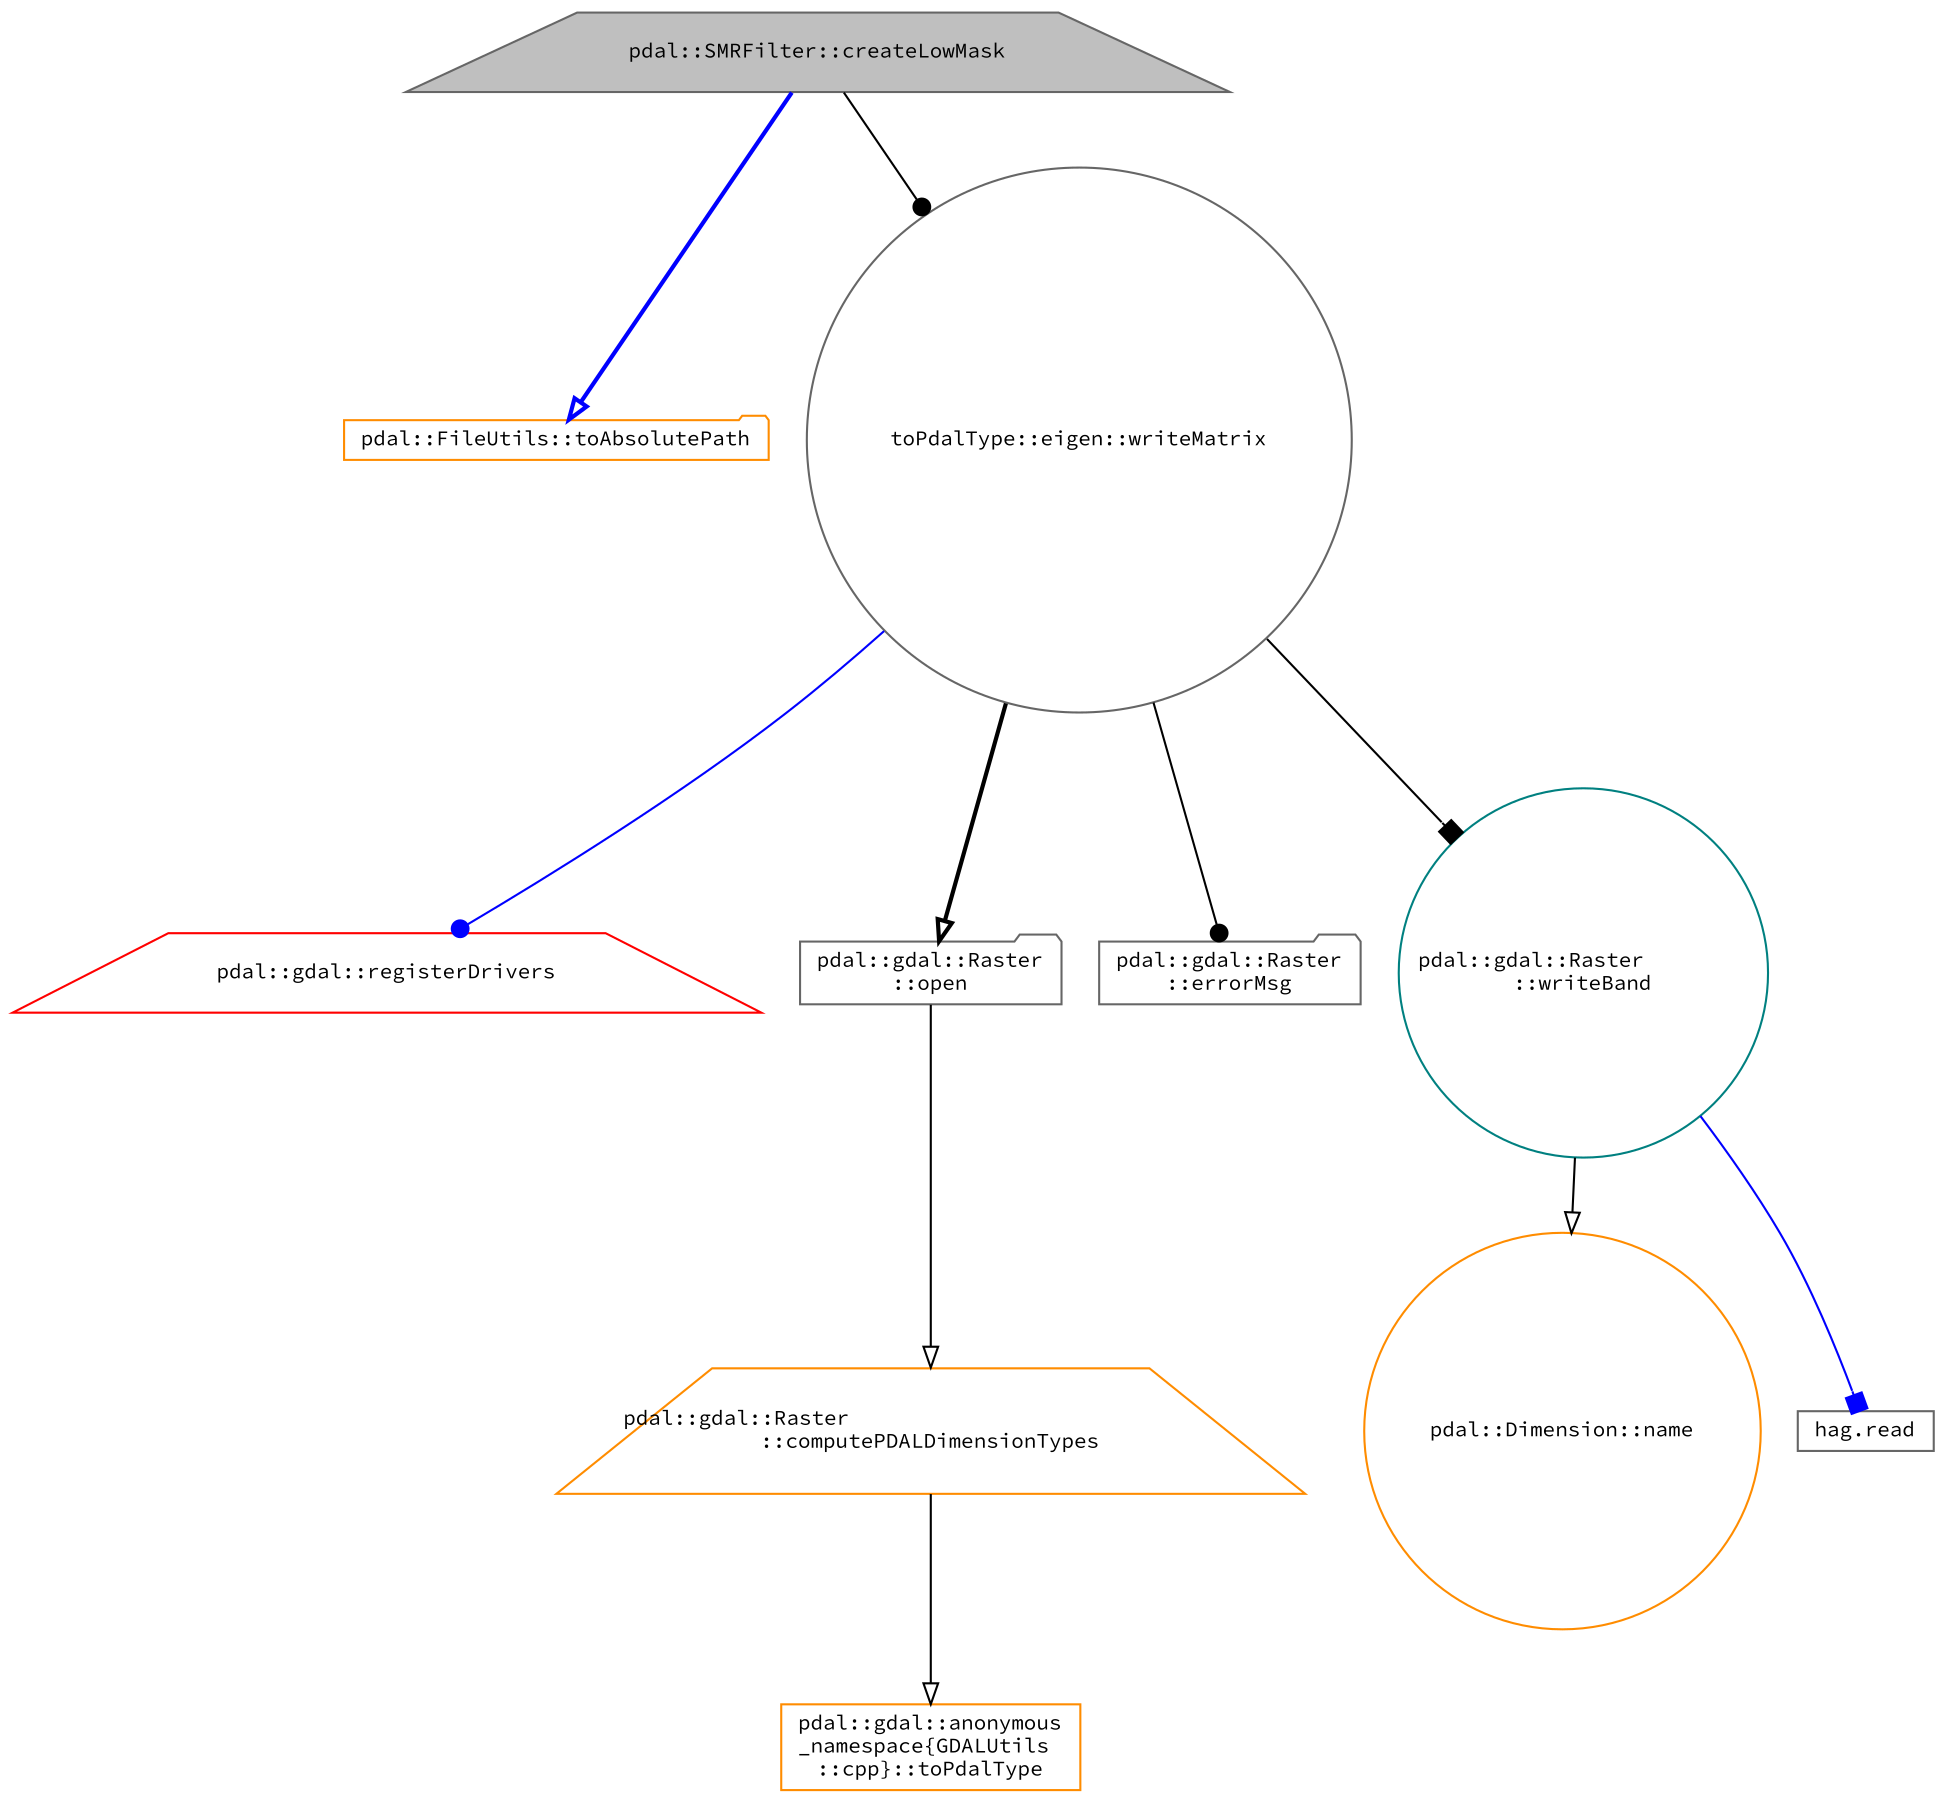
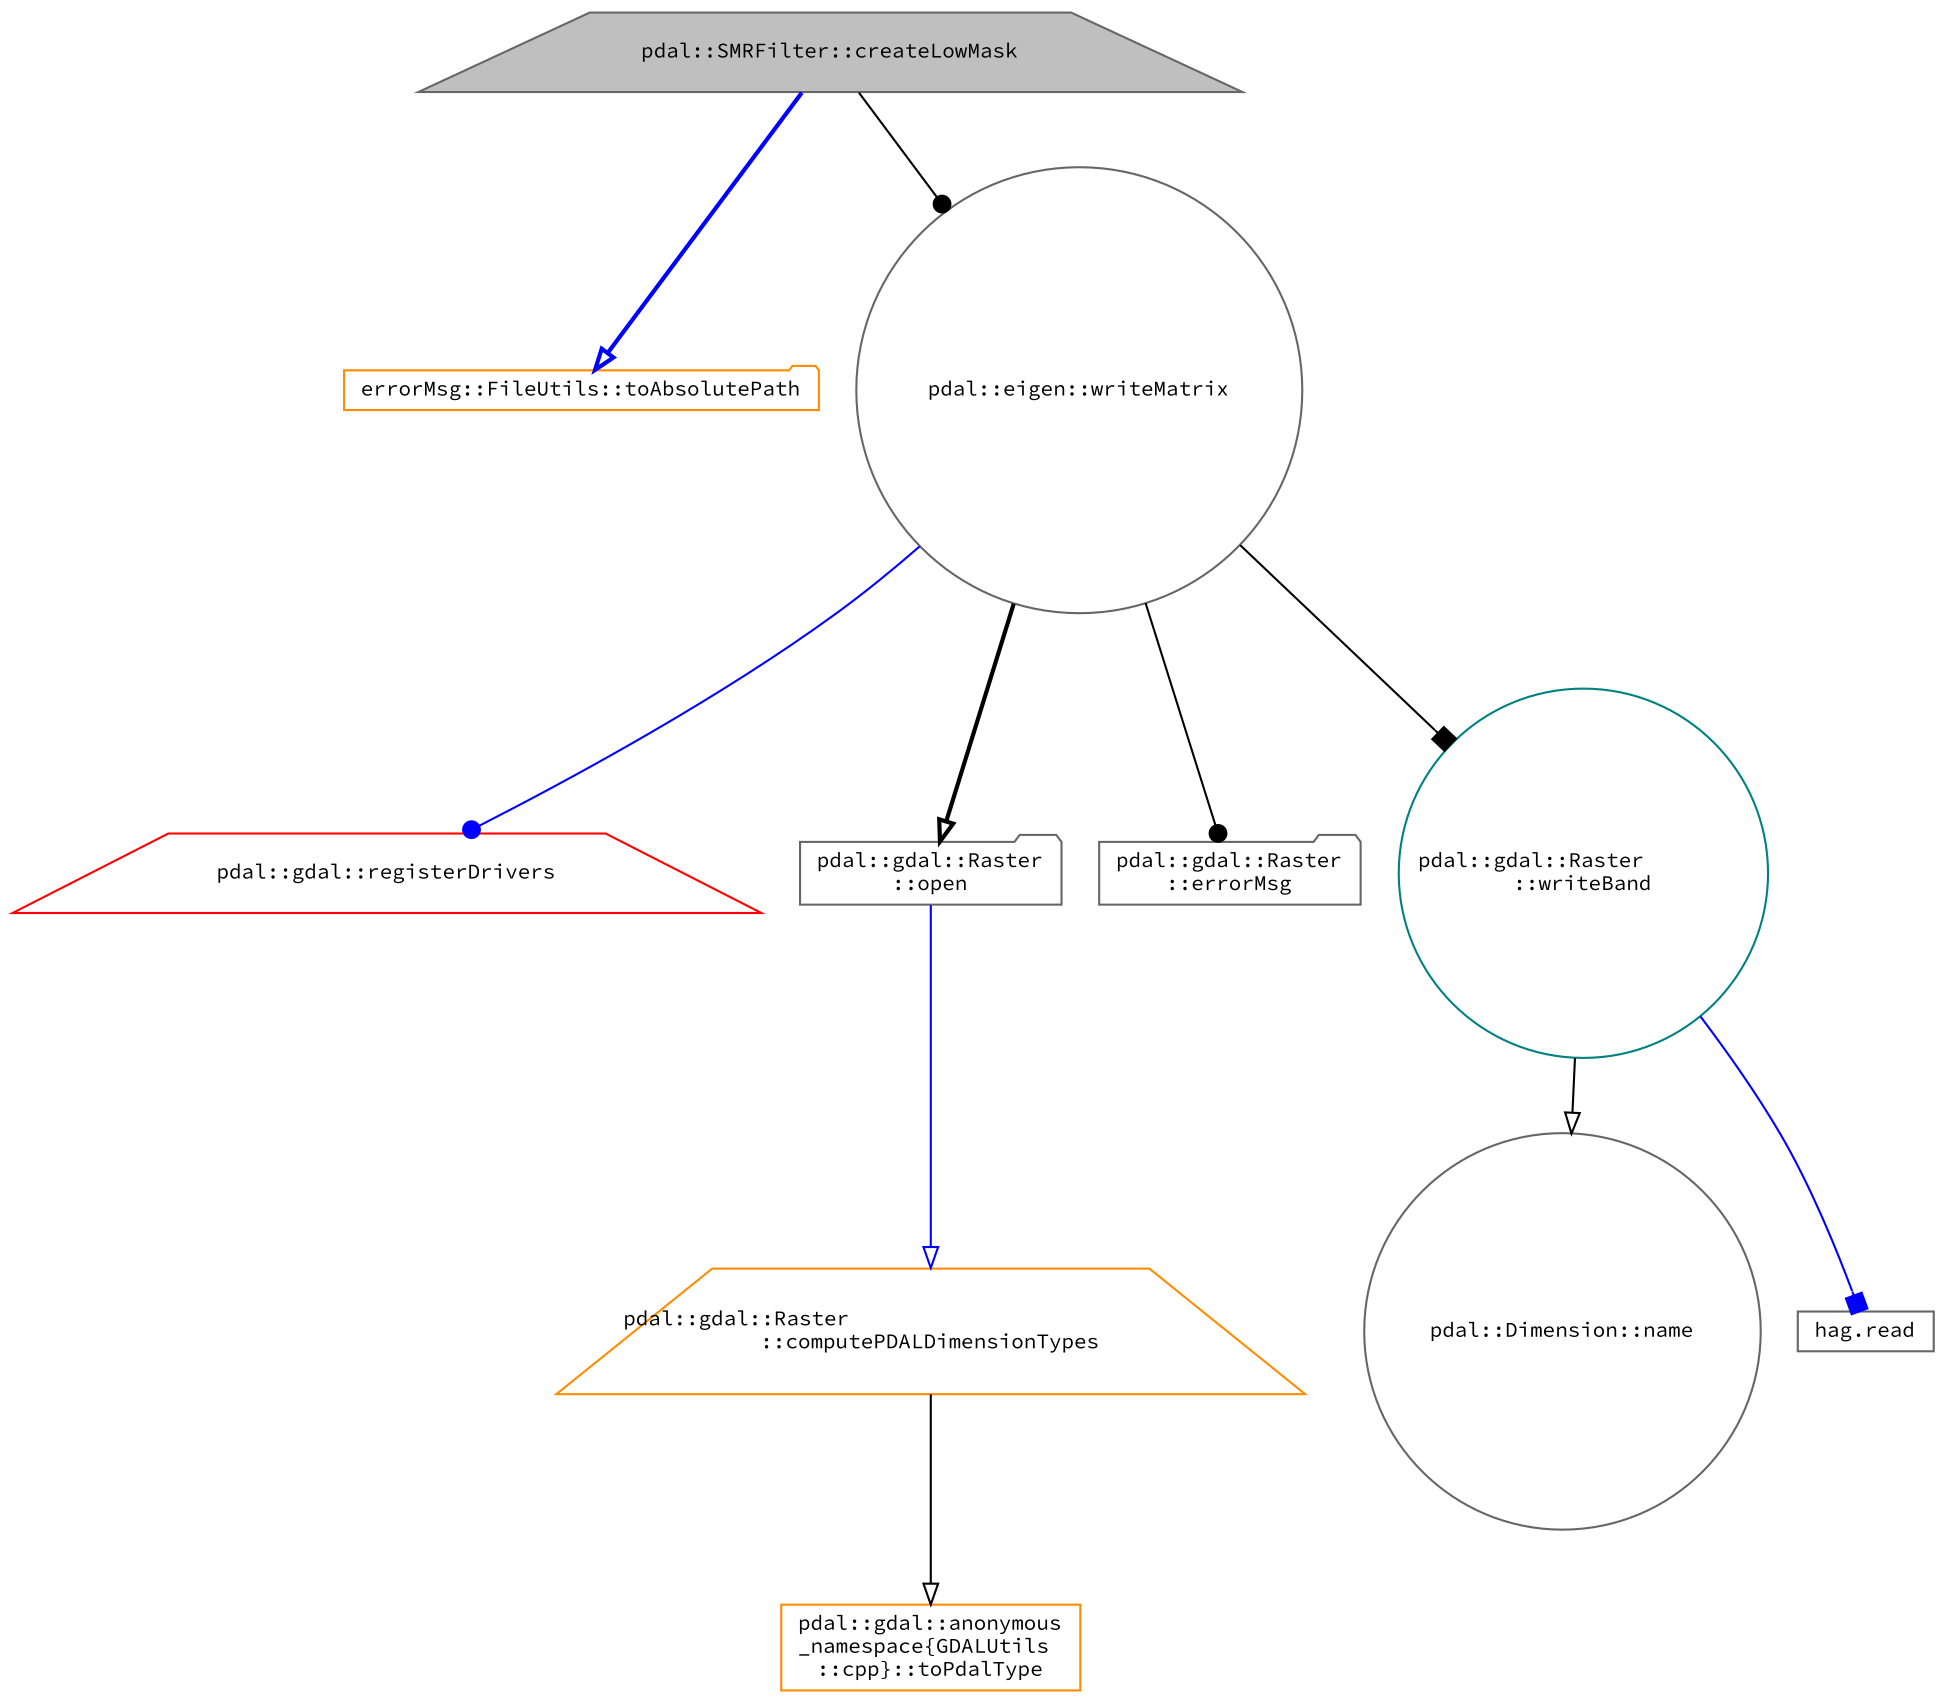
(556, 440) -> (581, 390)
(1079, 440) -> (1079, 390)
(931, 1175) -> (931, 1076)
(1562, 1431) -> (1562, 1331)
